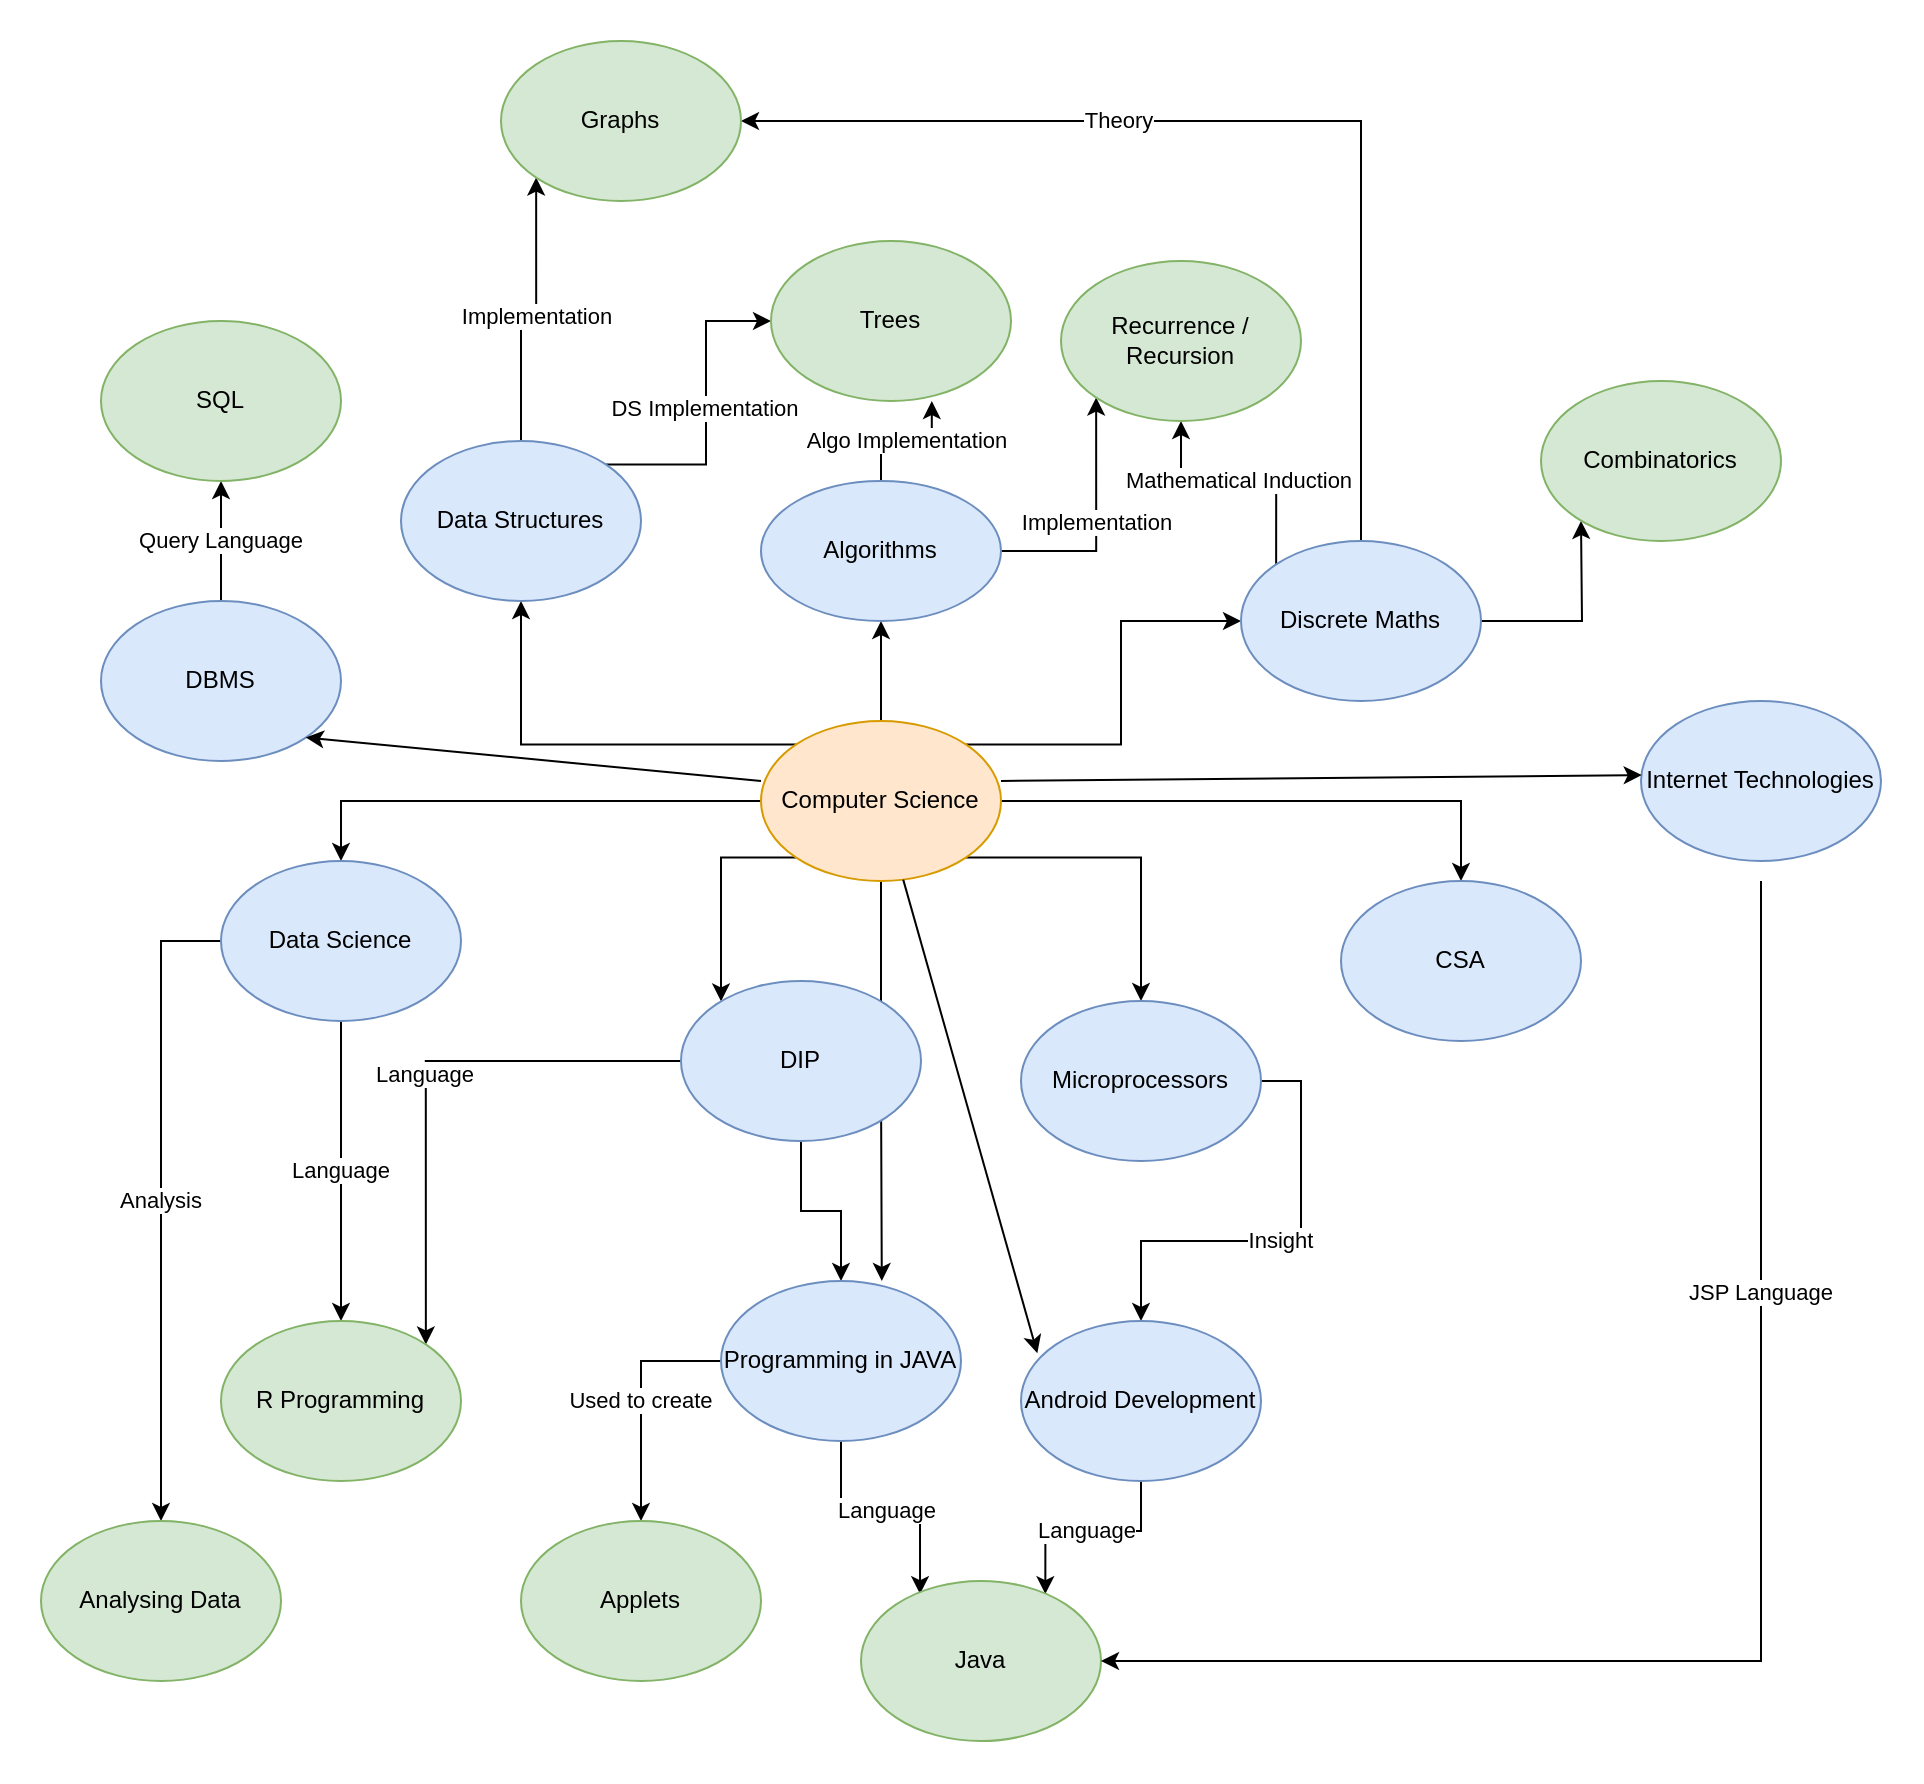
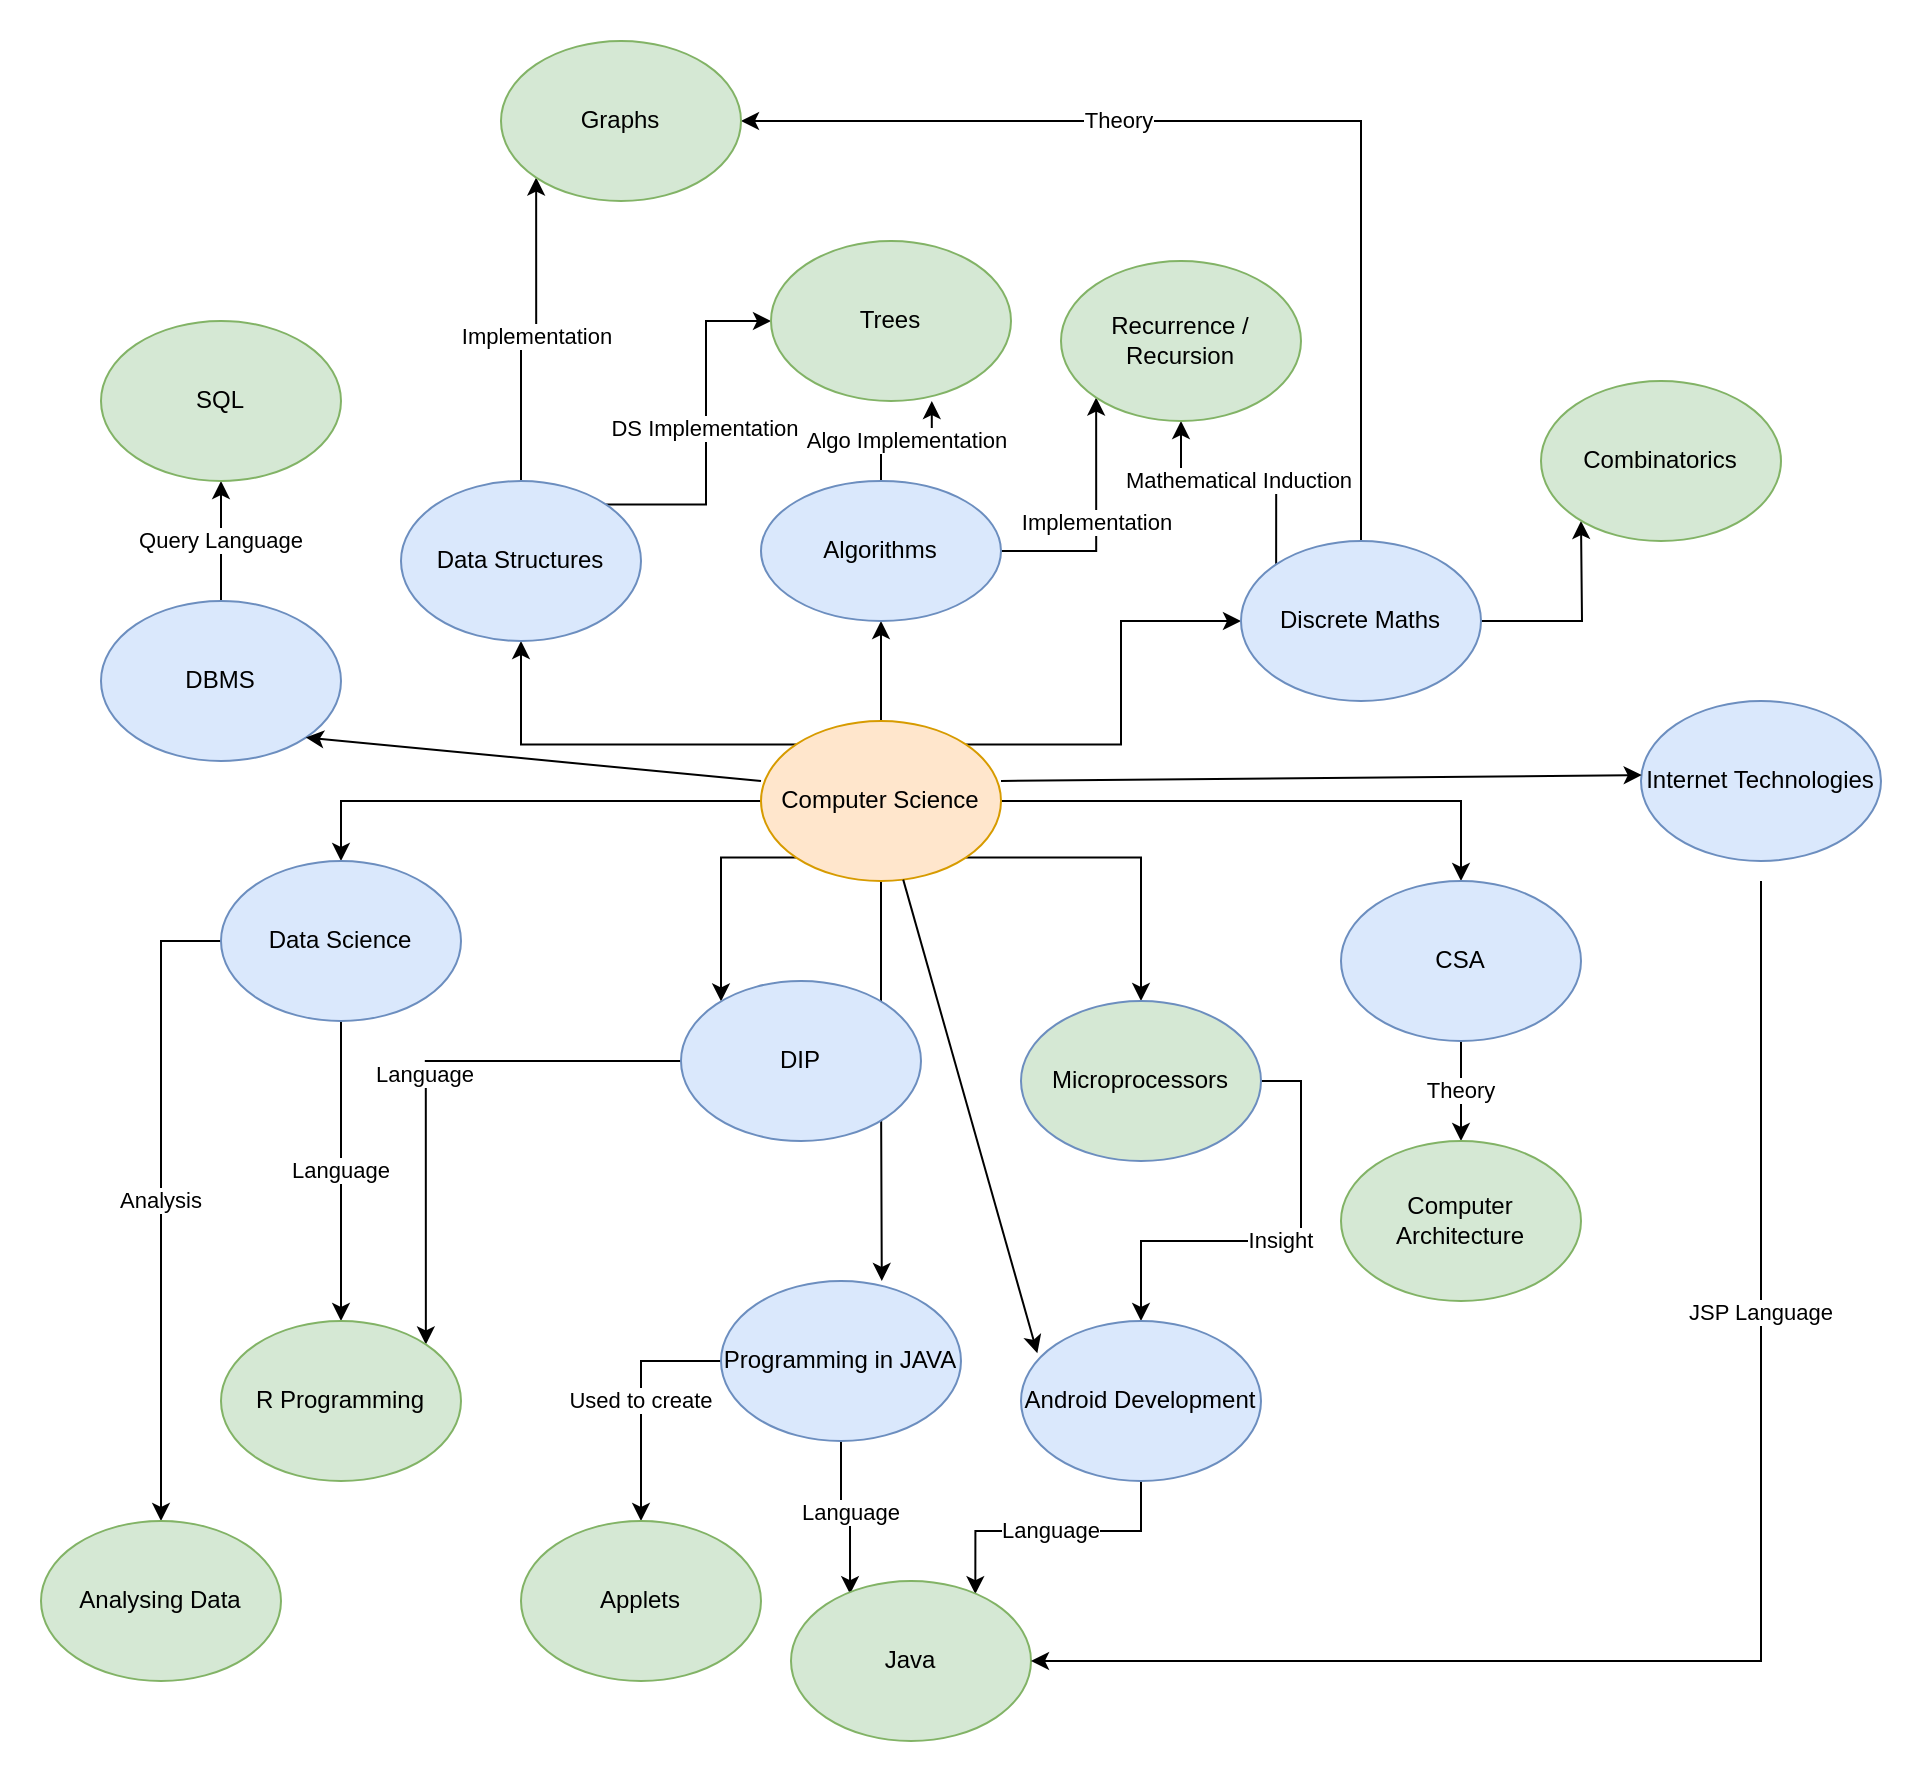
(521, 521) -> (521, 561)
(1141, 1081) -> (1141, 1081)
none -> (1461, 1084)
(814, 1211) -> none
none -> (1461, 1221)
(981, 1661) -> (911, 1661)
